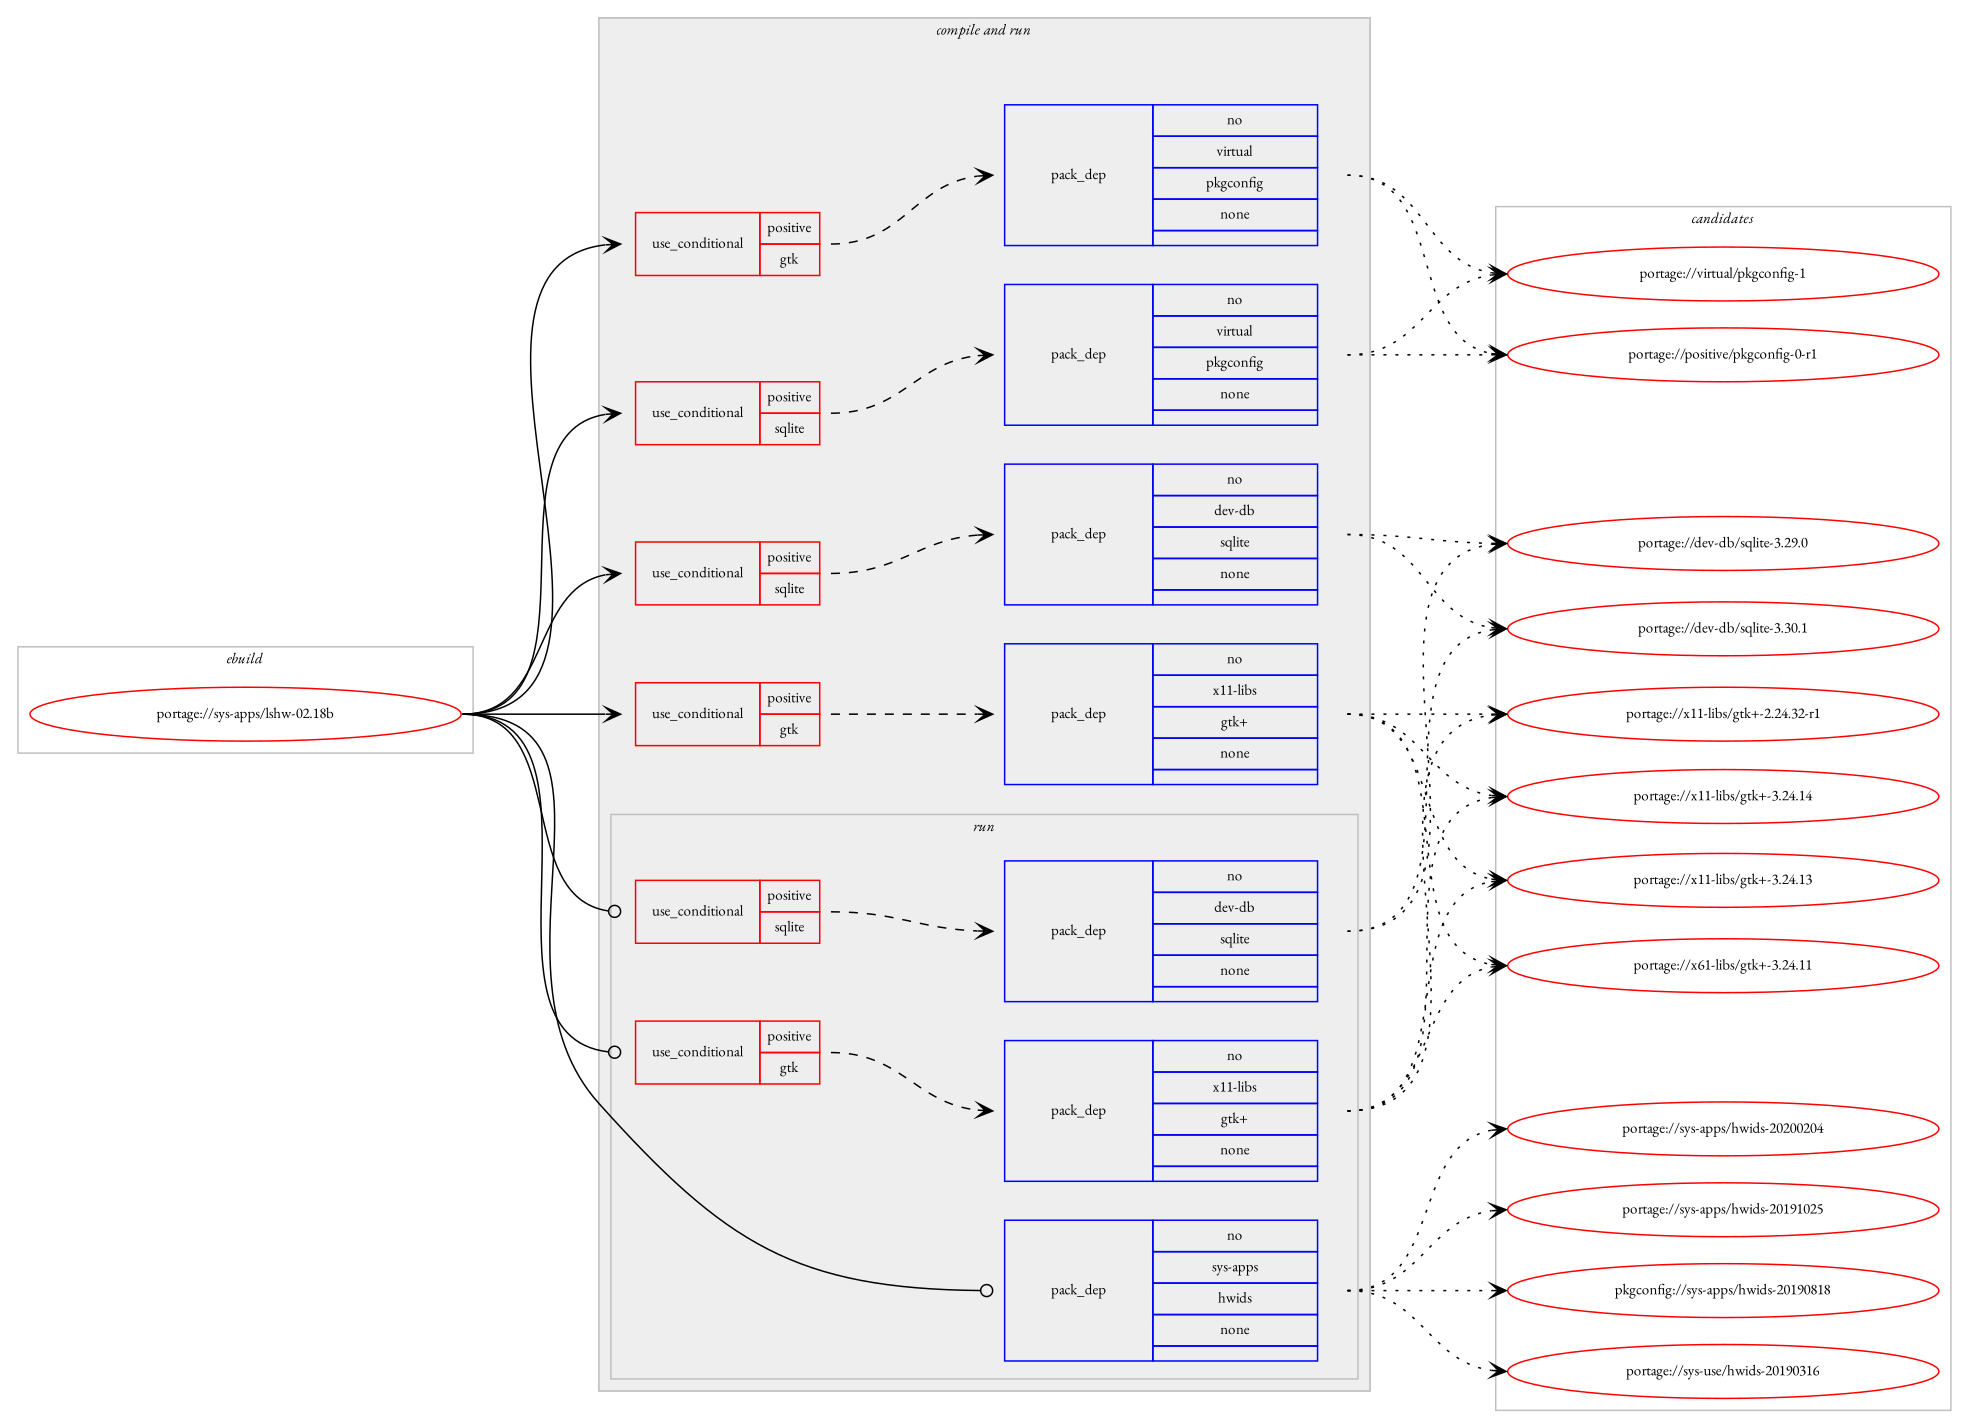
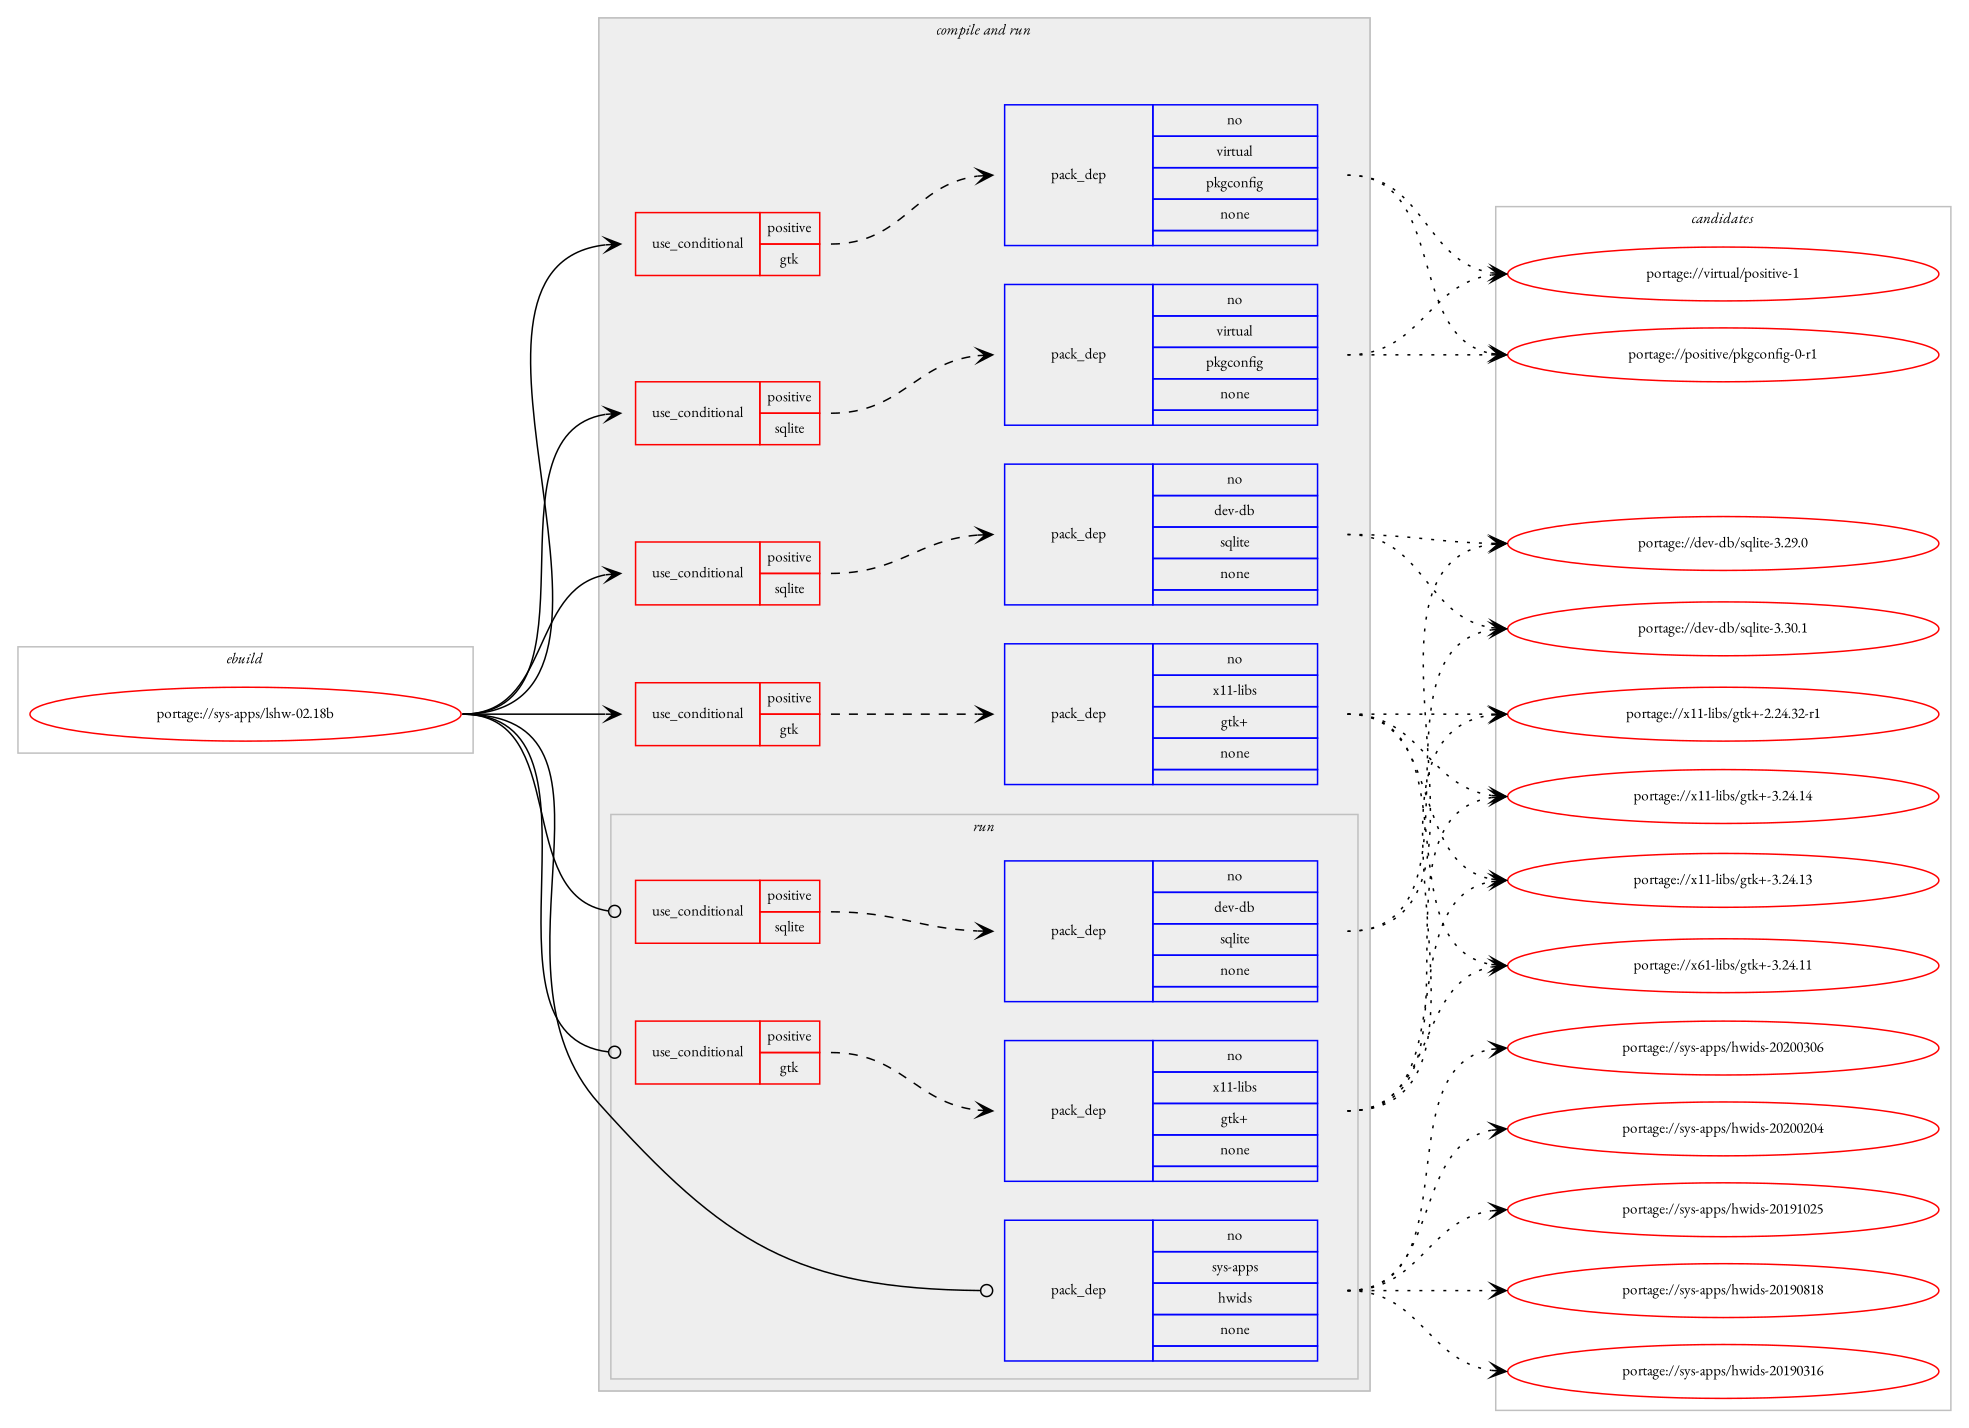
(1723, 274) -> (1723, 274)
none -> (1723, 1048)
(1723, 1291) -> (1723, 1291)
(1723, 1371) -> (1723, 1371)
